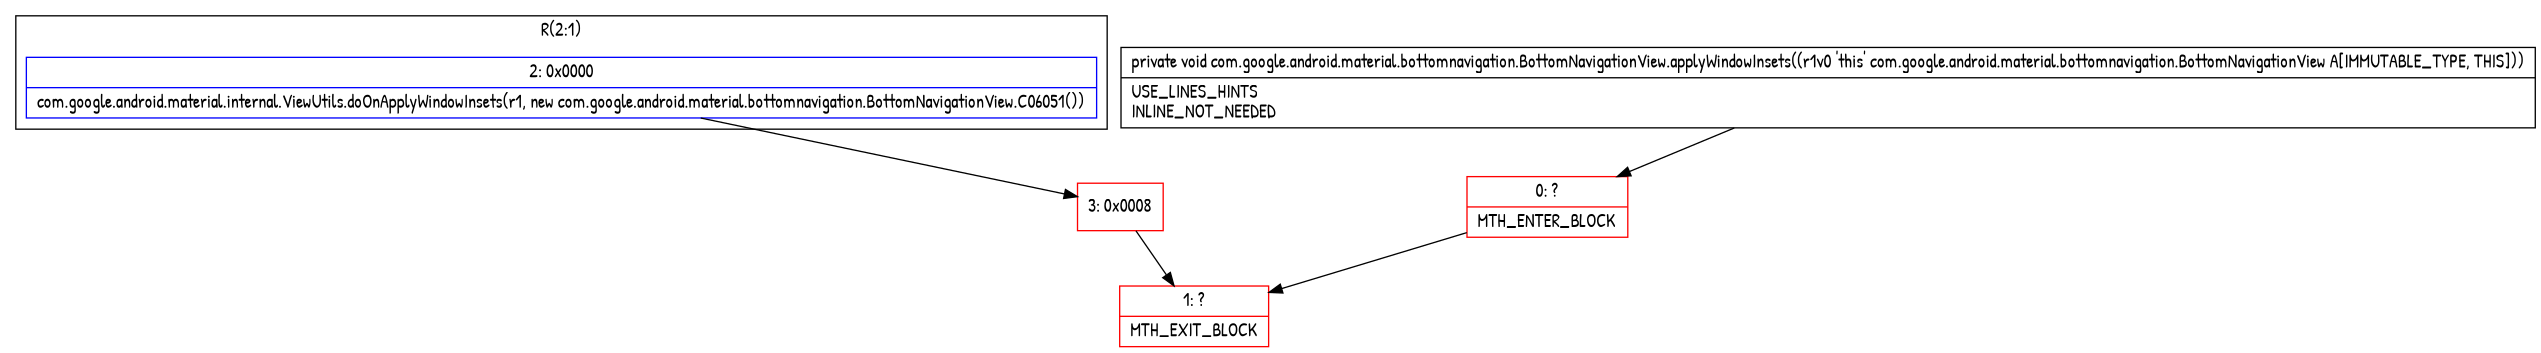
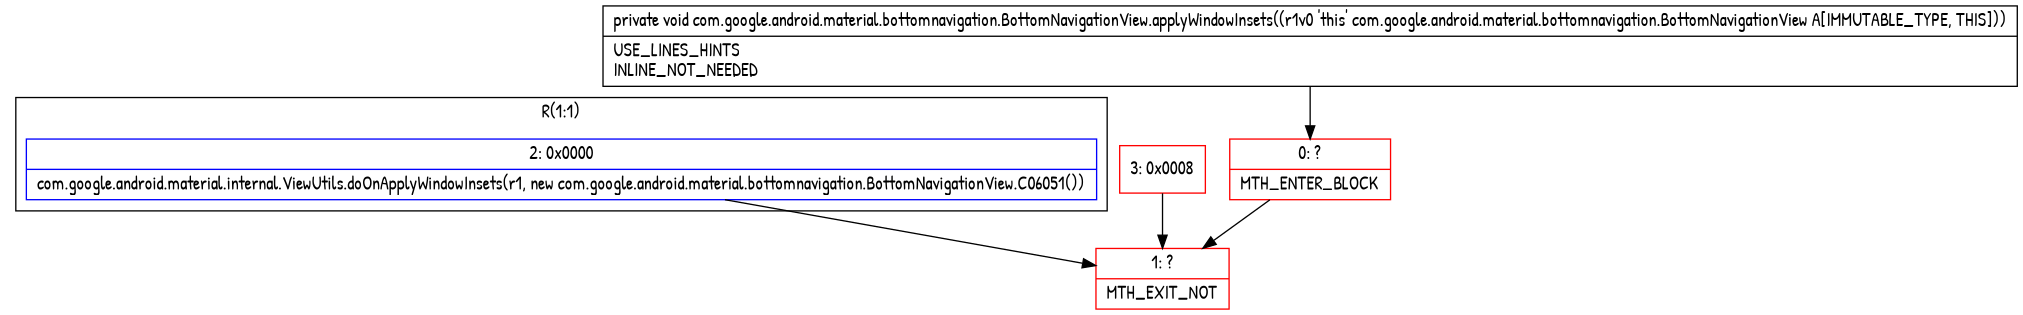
(561, 31) -> (561, 113)
(882, 156) -> (904, 231)
(1194, 331) -> (1163, 293)
